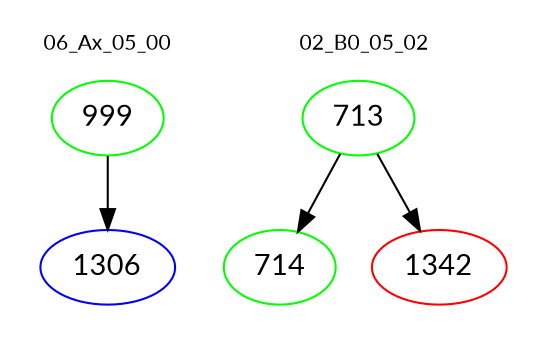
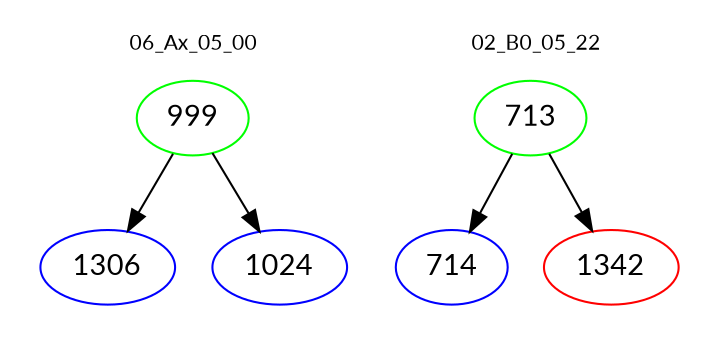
(365, 45) -> (537, 45)
(280, 267) -> (452, 267)
none -> (280, 267)
